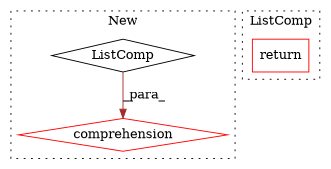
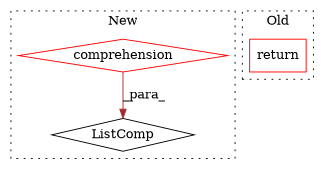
(281, 21) -> (278, 21)
(123, 91) -> (123, 91)
